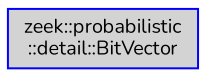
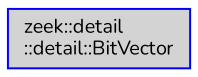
(103, 39) -> (99, 39)
